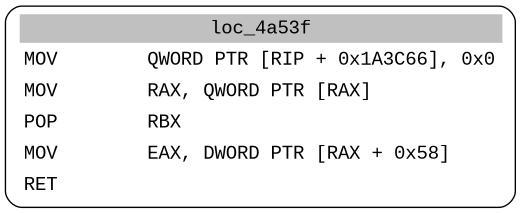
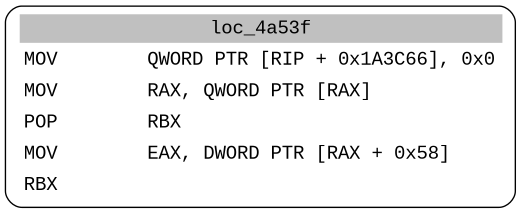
(86, 184) -> (86, 184)
